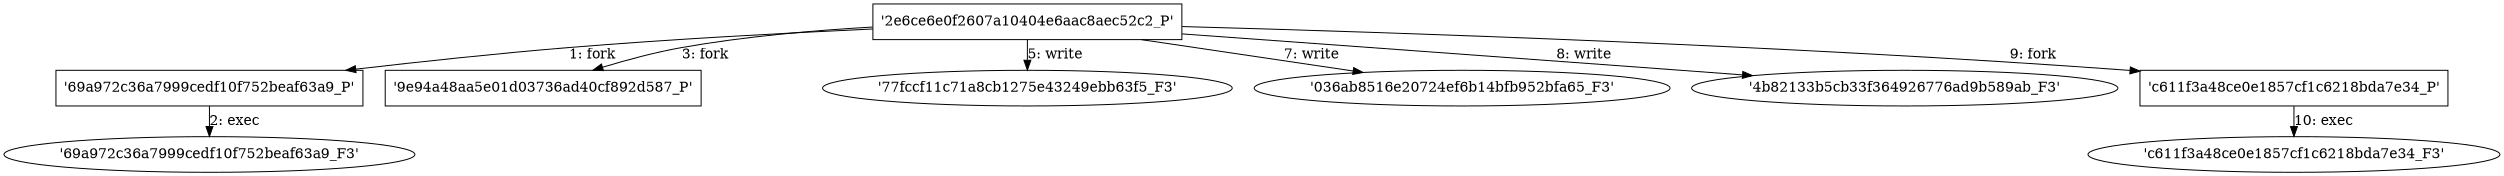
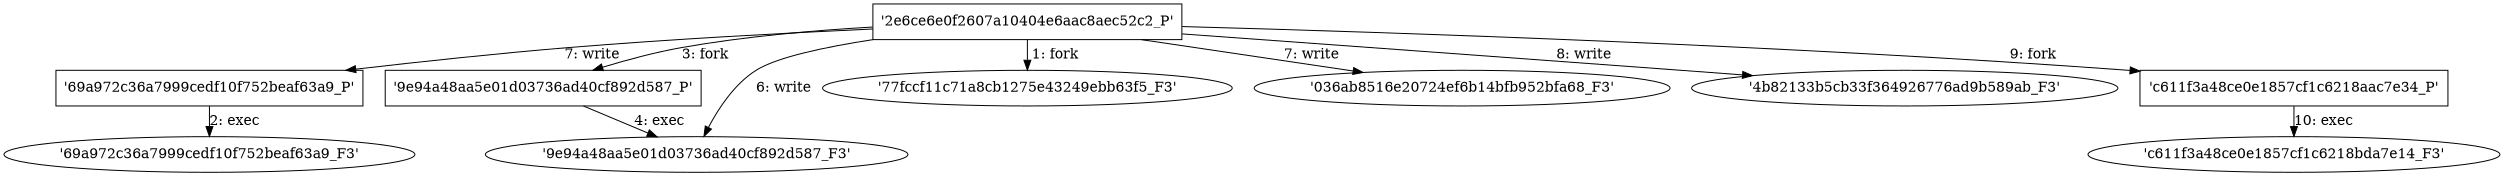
(592, 55) -> (592, 55)
(1055, 55) -> (1055, 55)
(1462, 88) -> (1462, 88)
(2294, 88) -> (2294, 88)
none -> (697, 154)
(2294, 154) -> (2294, 154)
